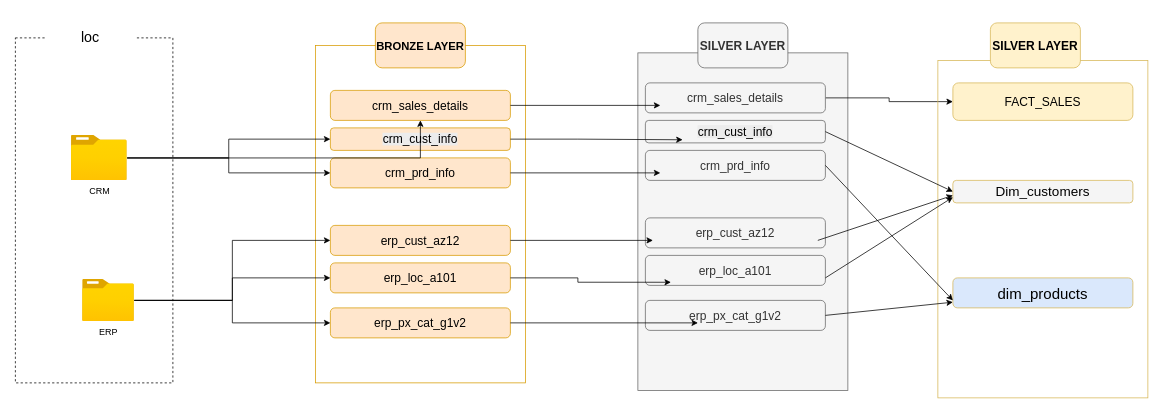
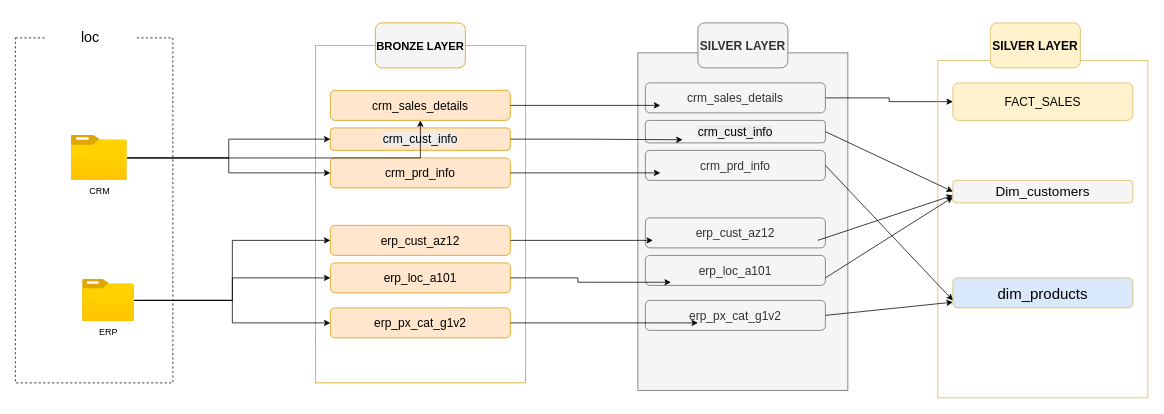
(420, 45) -> (420, 45)
